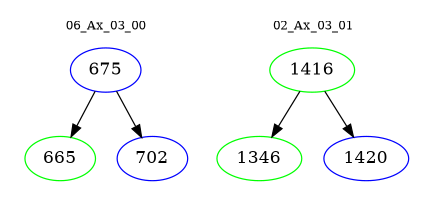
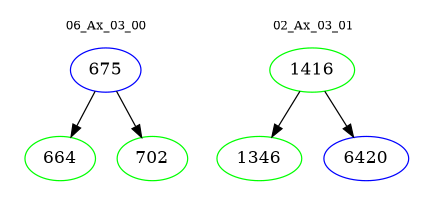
(60, 159) -> (60, 159)
(152, 159) -> (152, 159)
(366, 159) -> (366, 159)
